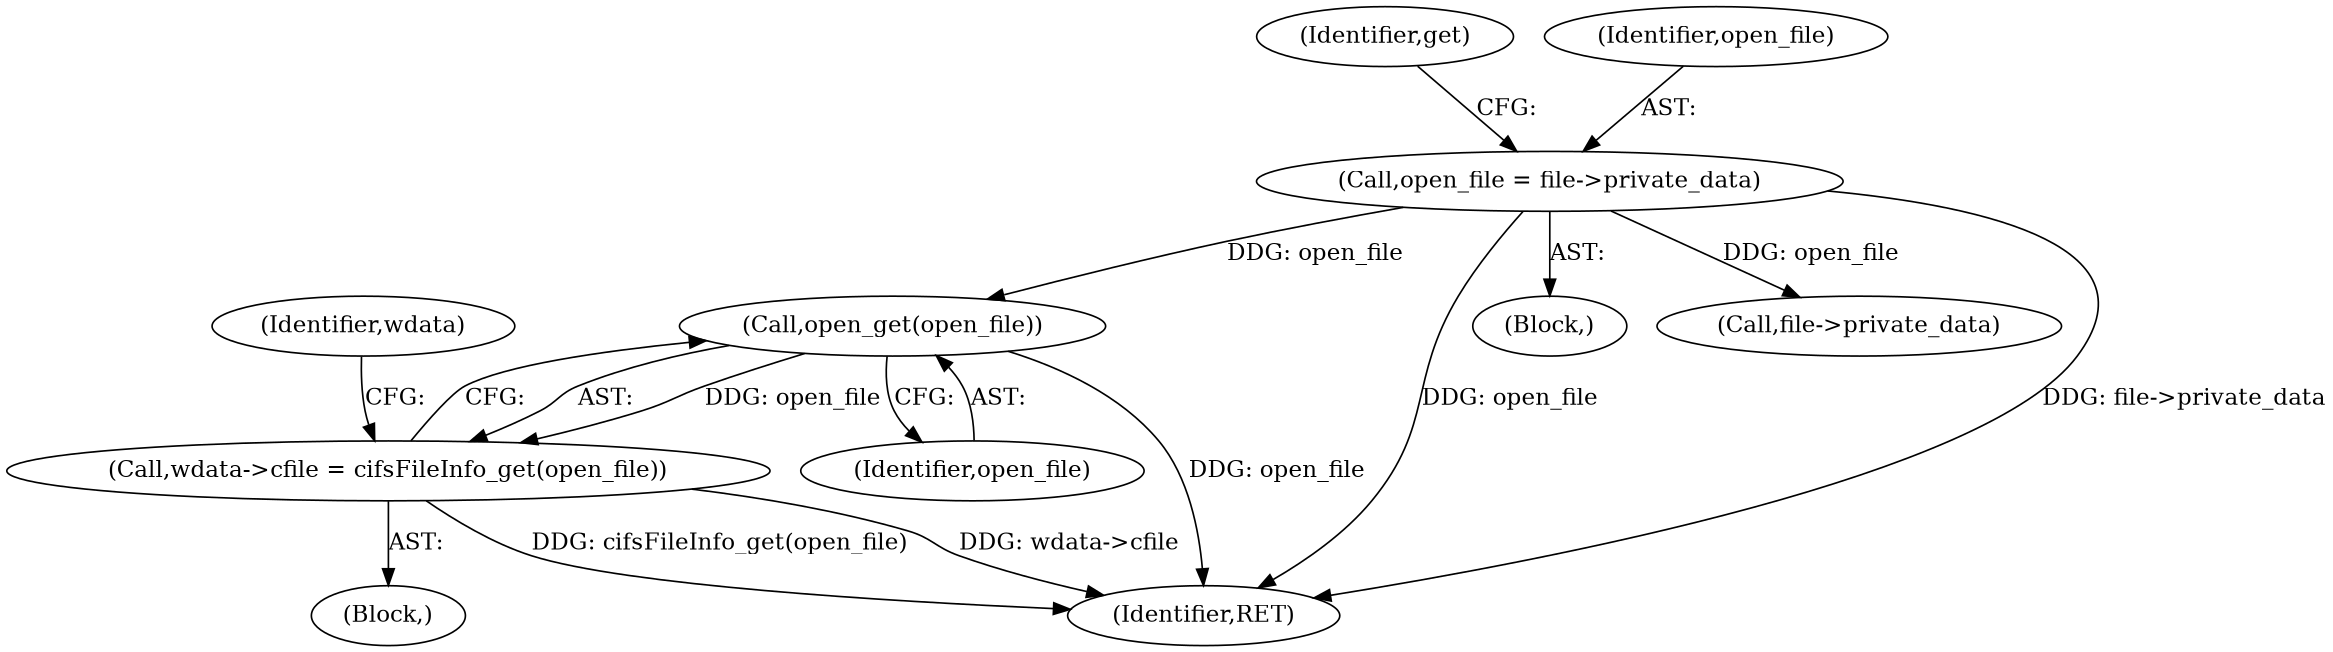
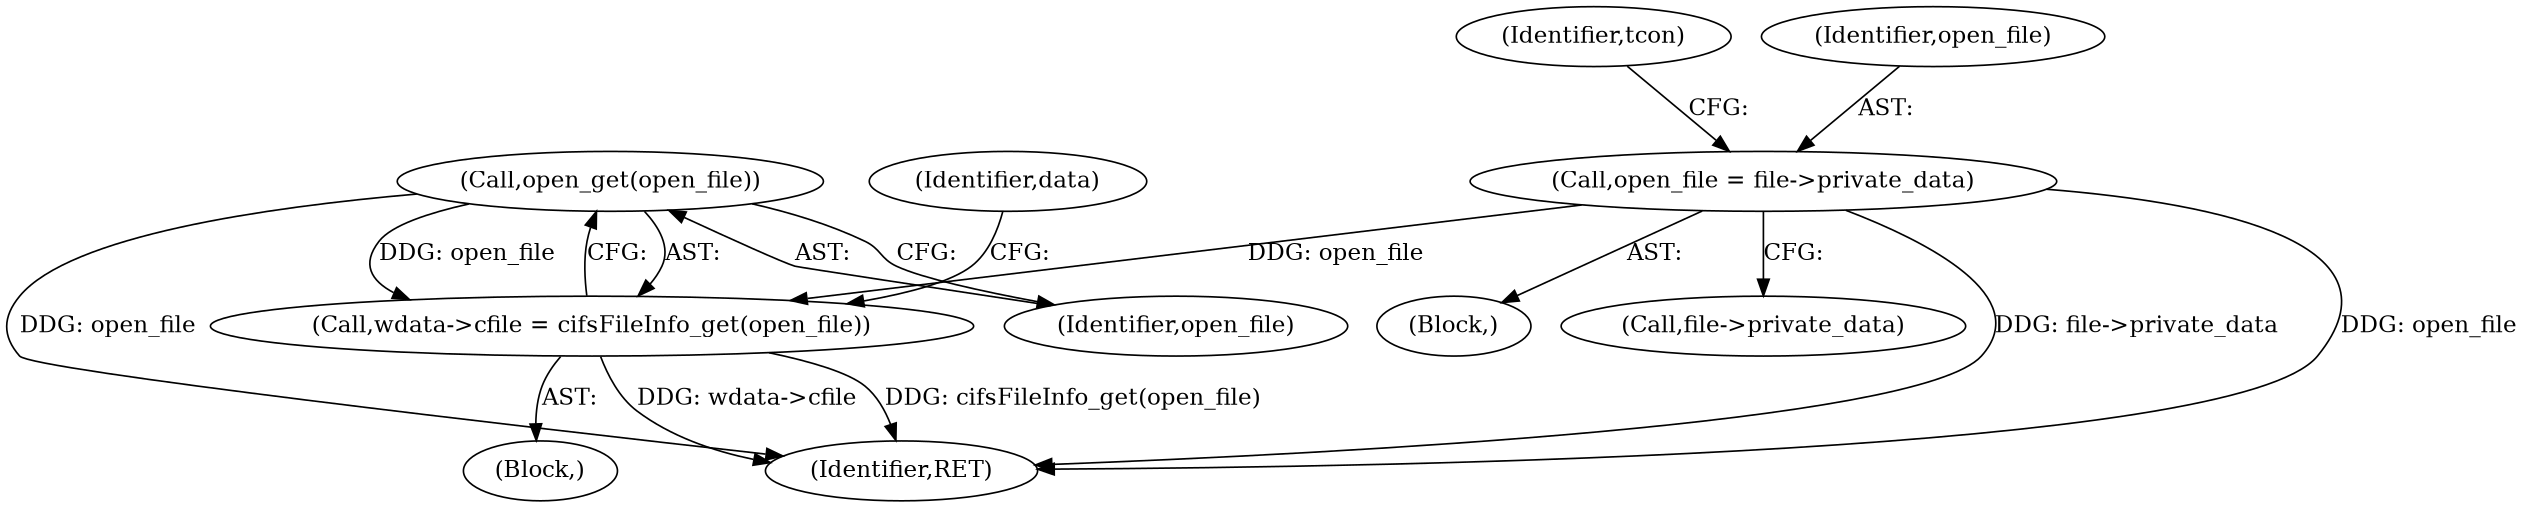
(1385, 37) -> (1594, 37)
(1203, 247) -> (1195, 252)
(1811, 254) -> (1797, 254)
(363, 326) -> (1008, 181)
